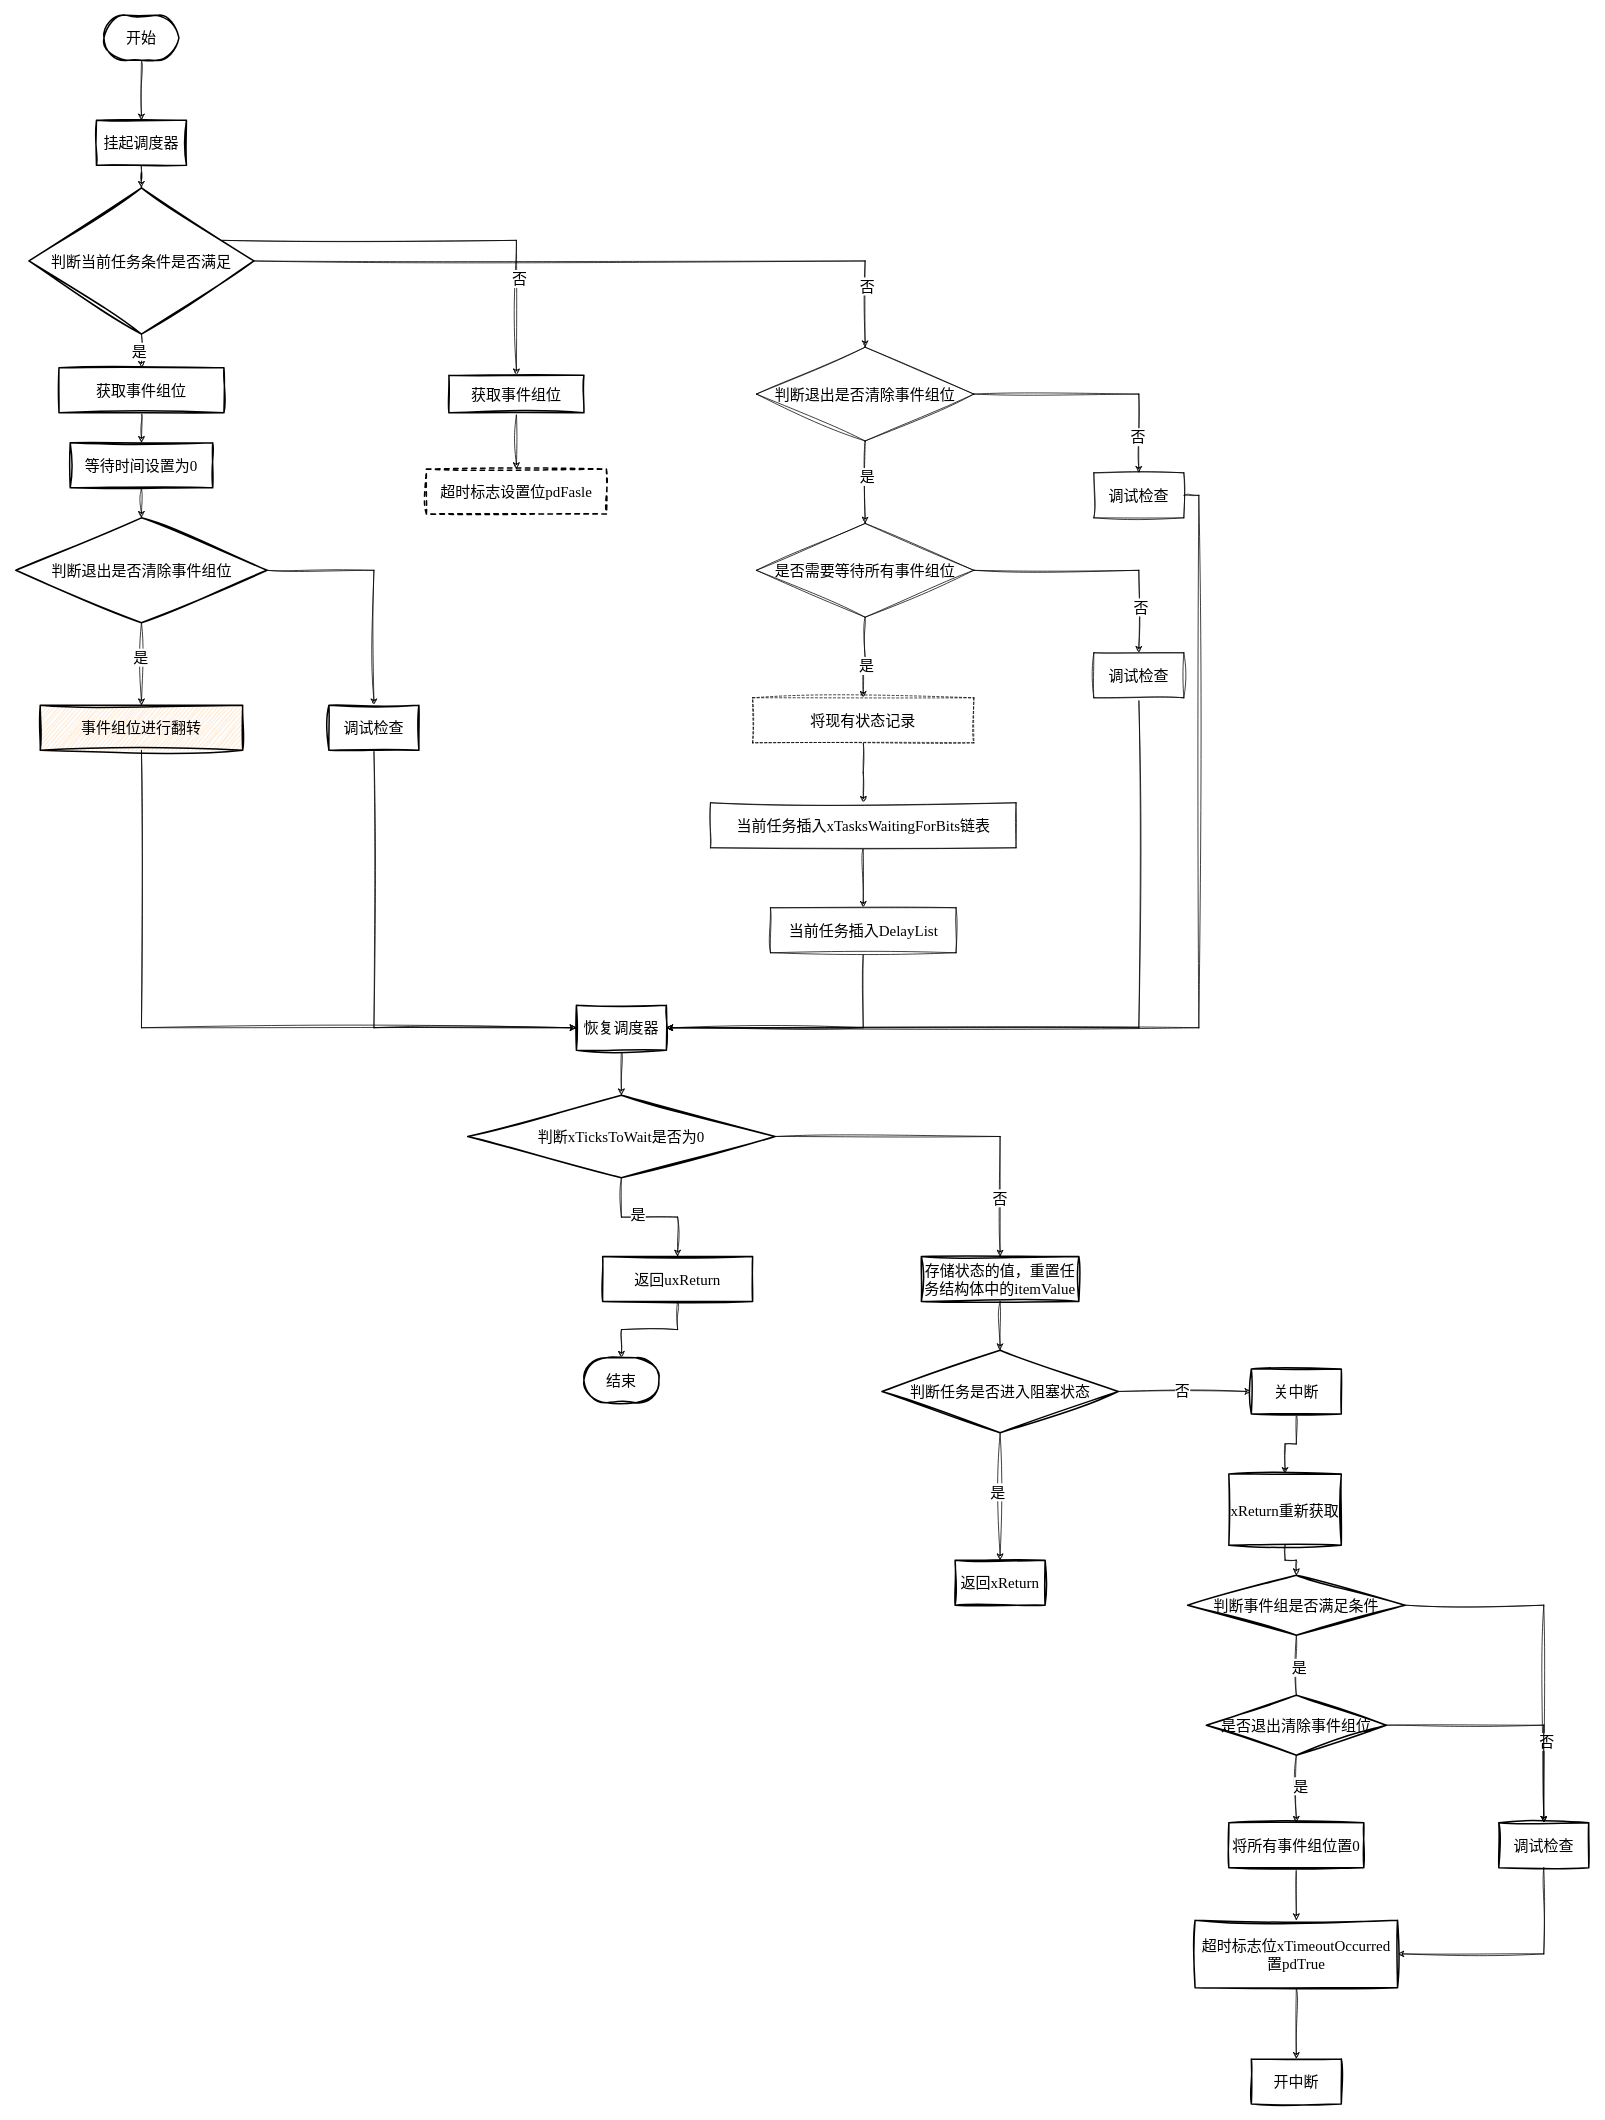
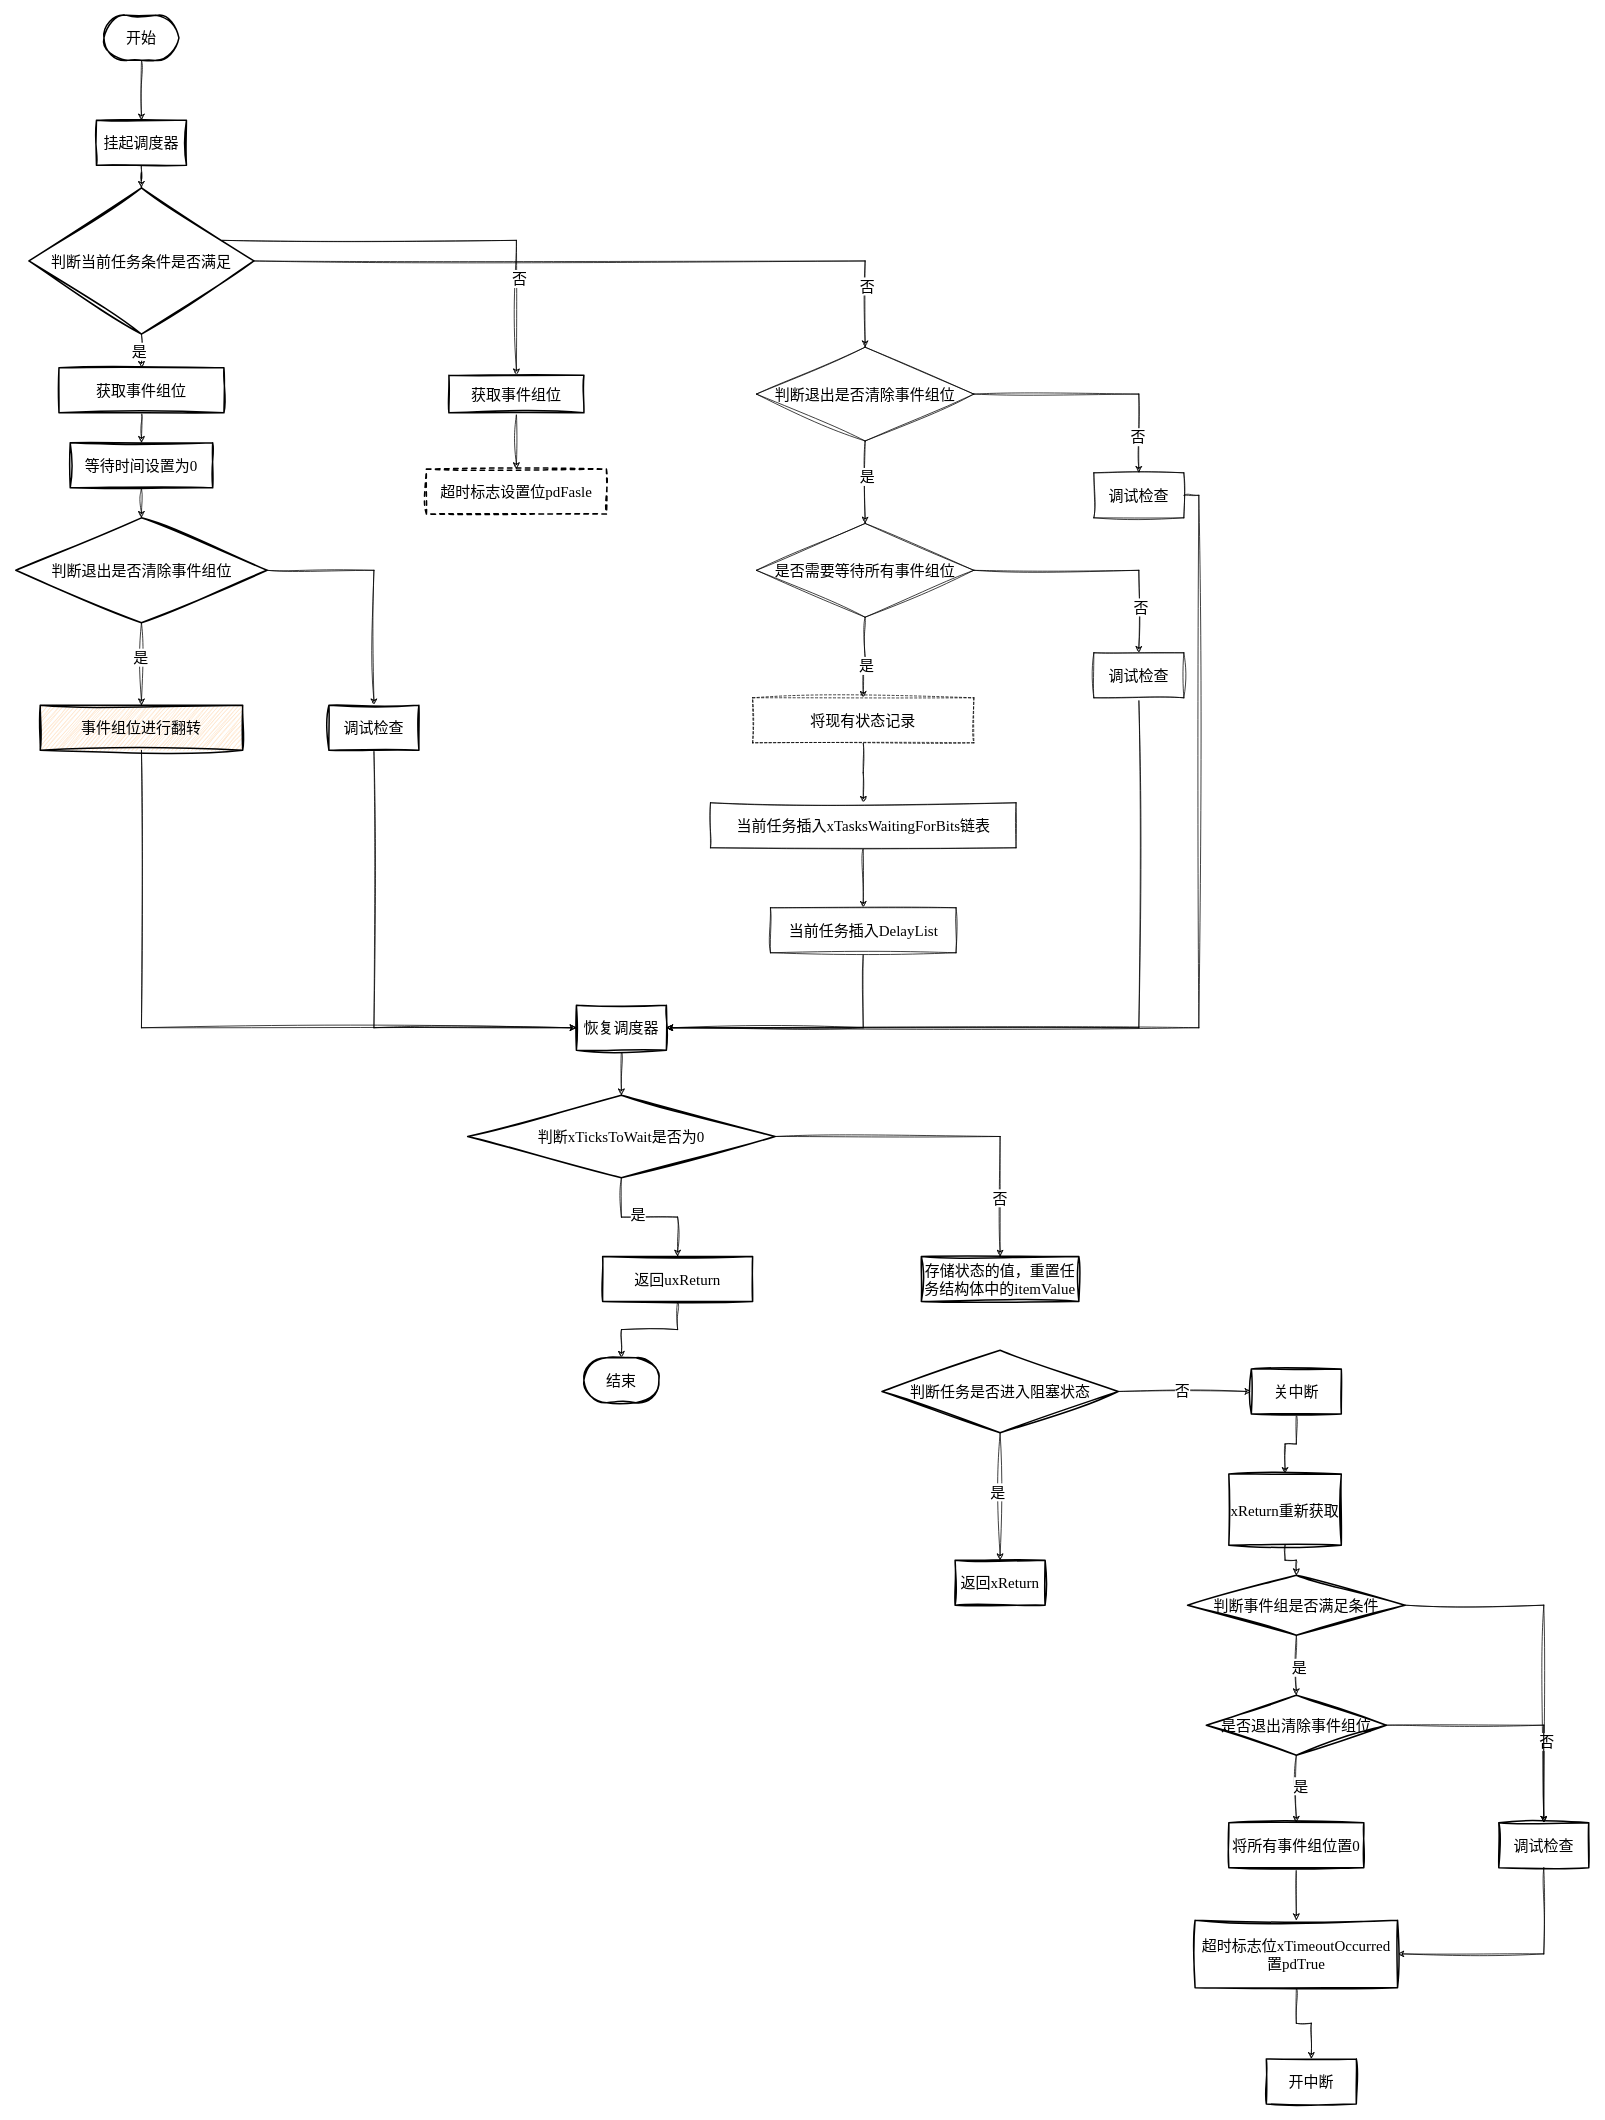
(1000, 1324) -> none
(1296, 1690) -> (1296, 1689)
(1296, 2082) -> (1311, 2082)
